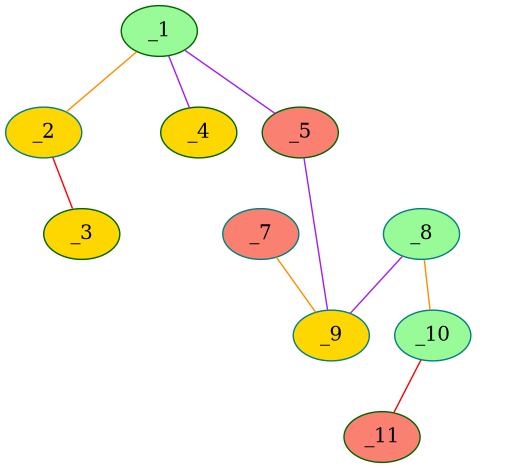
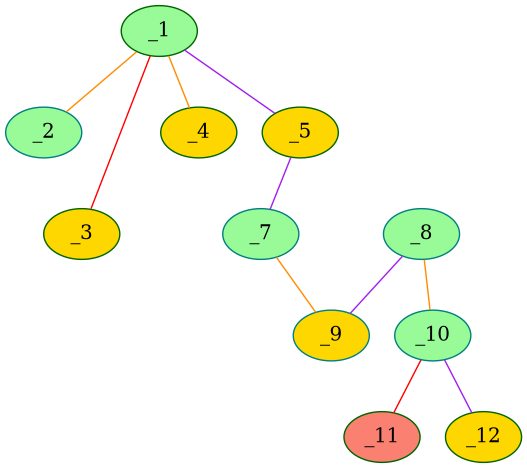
(179, 82) -> (179, 82)
(44, 133) -> (44, 133)
(300, 133) -> (300, 133)
(63, 183) -> (121, 132)
(261, 234) -> (261, 234)
(316, 234) -> (281, 183)
none -> (484, 437)
